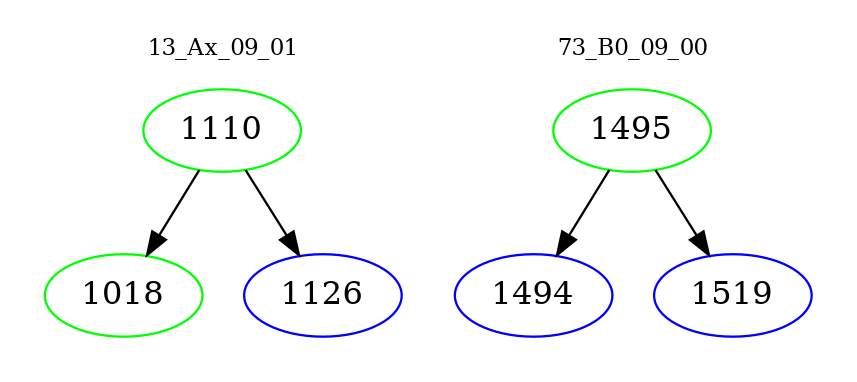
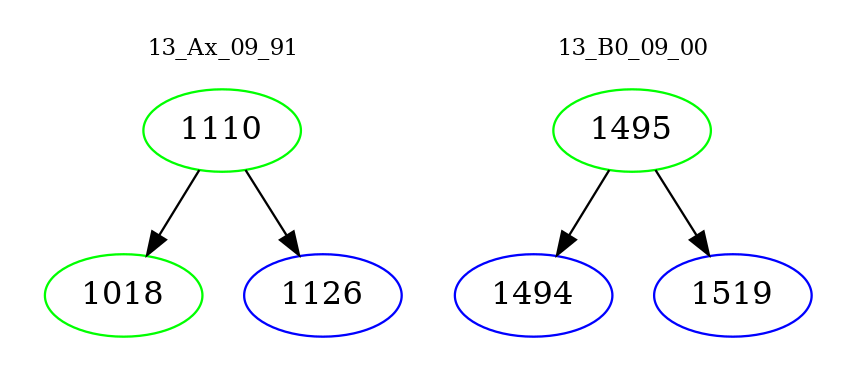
(223, 49) -> (223, 49)
(633, 49) -> (633, 49)
